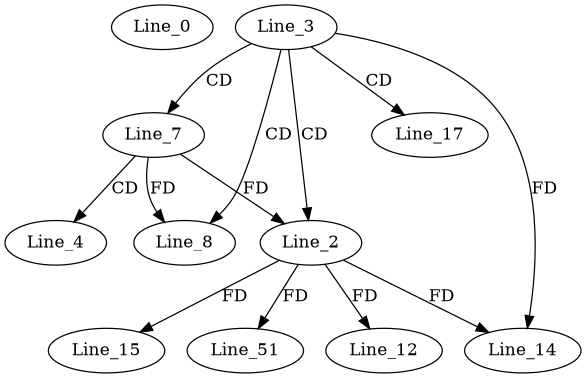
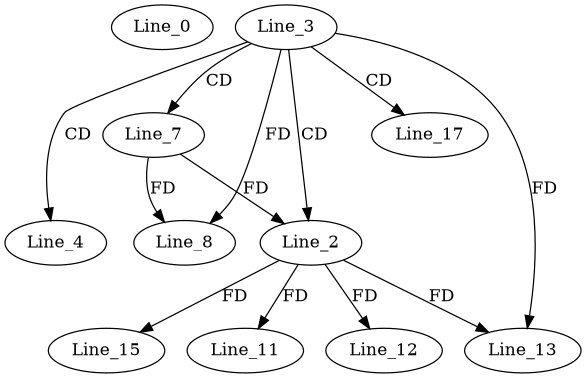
(279, 135) -> (279, 135)
(109, 184) -> (109, 93)
(245, 351) -> (245, 351)
(523, 351) -> (523, 351)
